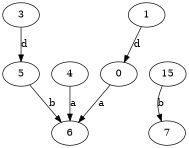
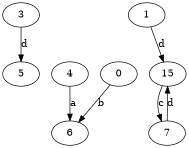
(134, 41) -> (156, 41)
(43, 101) -> none
(101, 104) -> (101, 104)
(161, 104) -> (161, 104)
none -> (167, 107)
